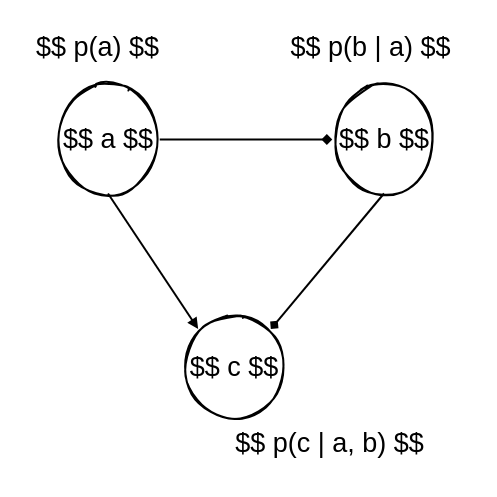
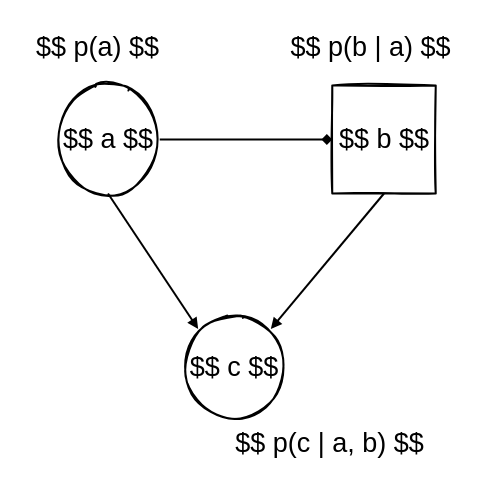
(384, 140) -> (384, 140)
(278, 320) -> (279, 320)
